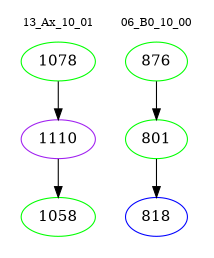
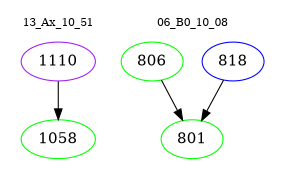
(58, 23) -> (58, 23)
(156, 23) -> (193, 23)
(58, 62) -> none
(156, 62) -> (152, 62)
(156, 173) -> (215, 96)
